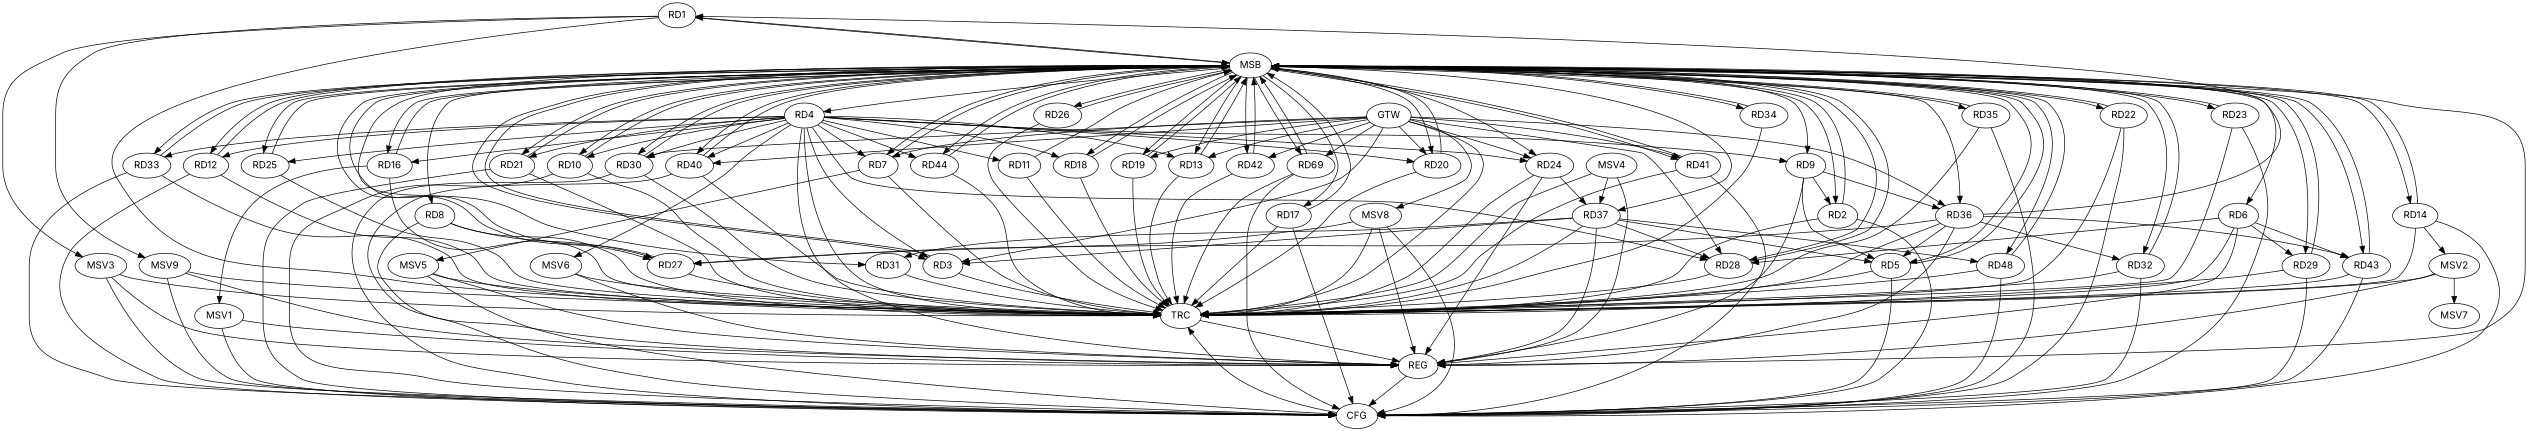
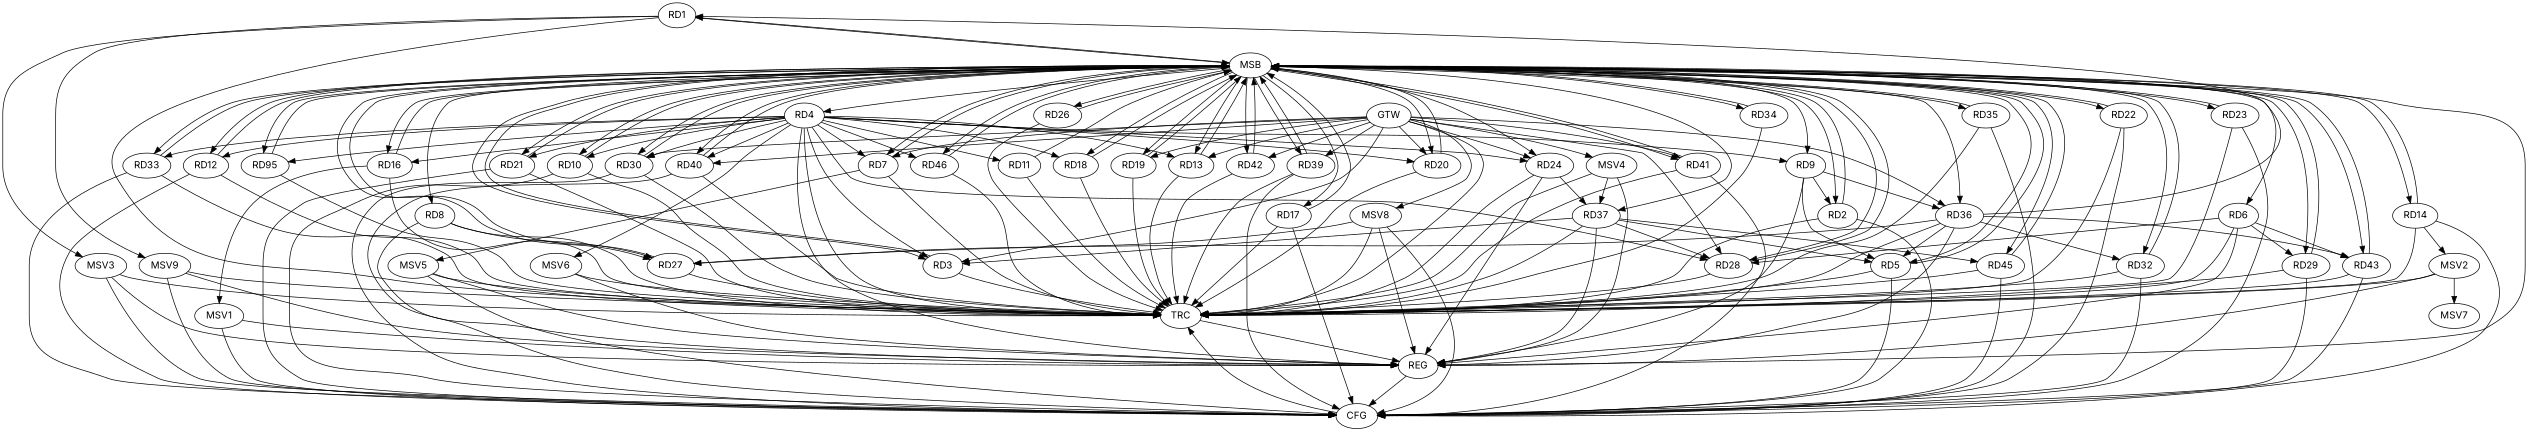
none -> (1499, 134)
(265, 166) -> (265, 166)
(935, 166) -> (935, 166)
(1311, 166) -> (1311, 166)
(888, 266) -> none
(2001, 266) -> (2001, 266)
